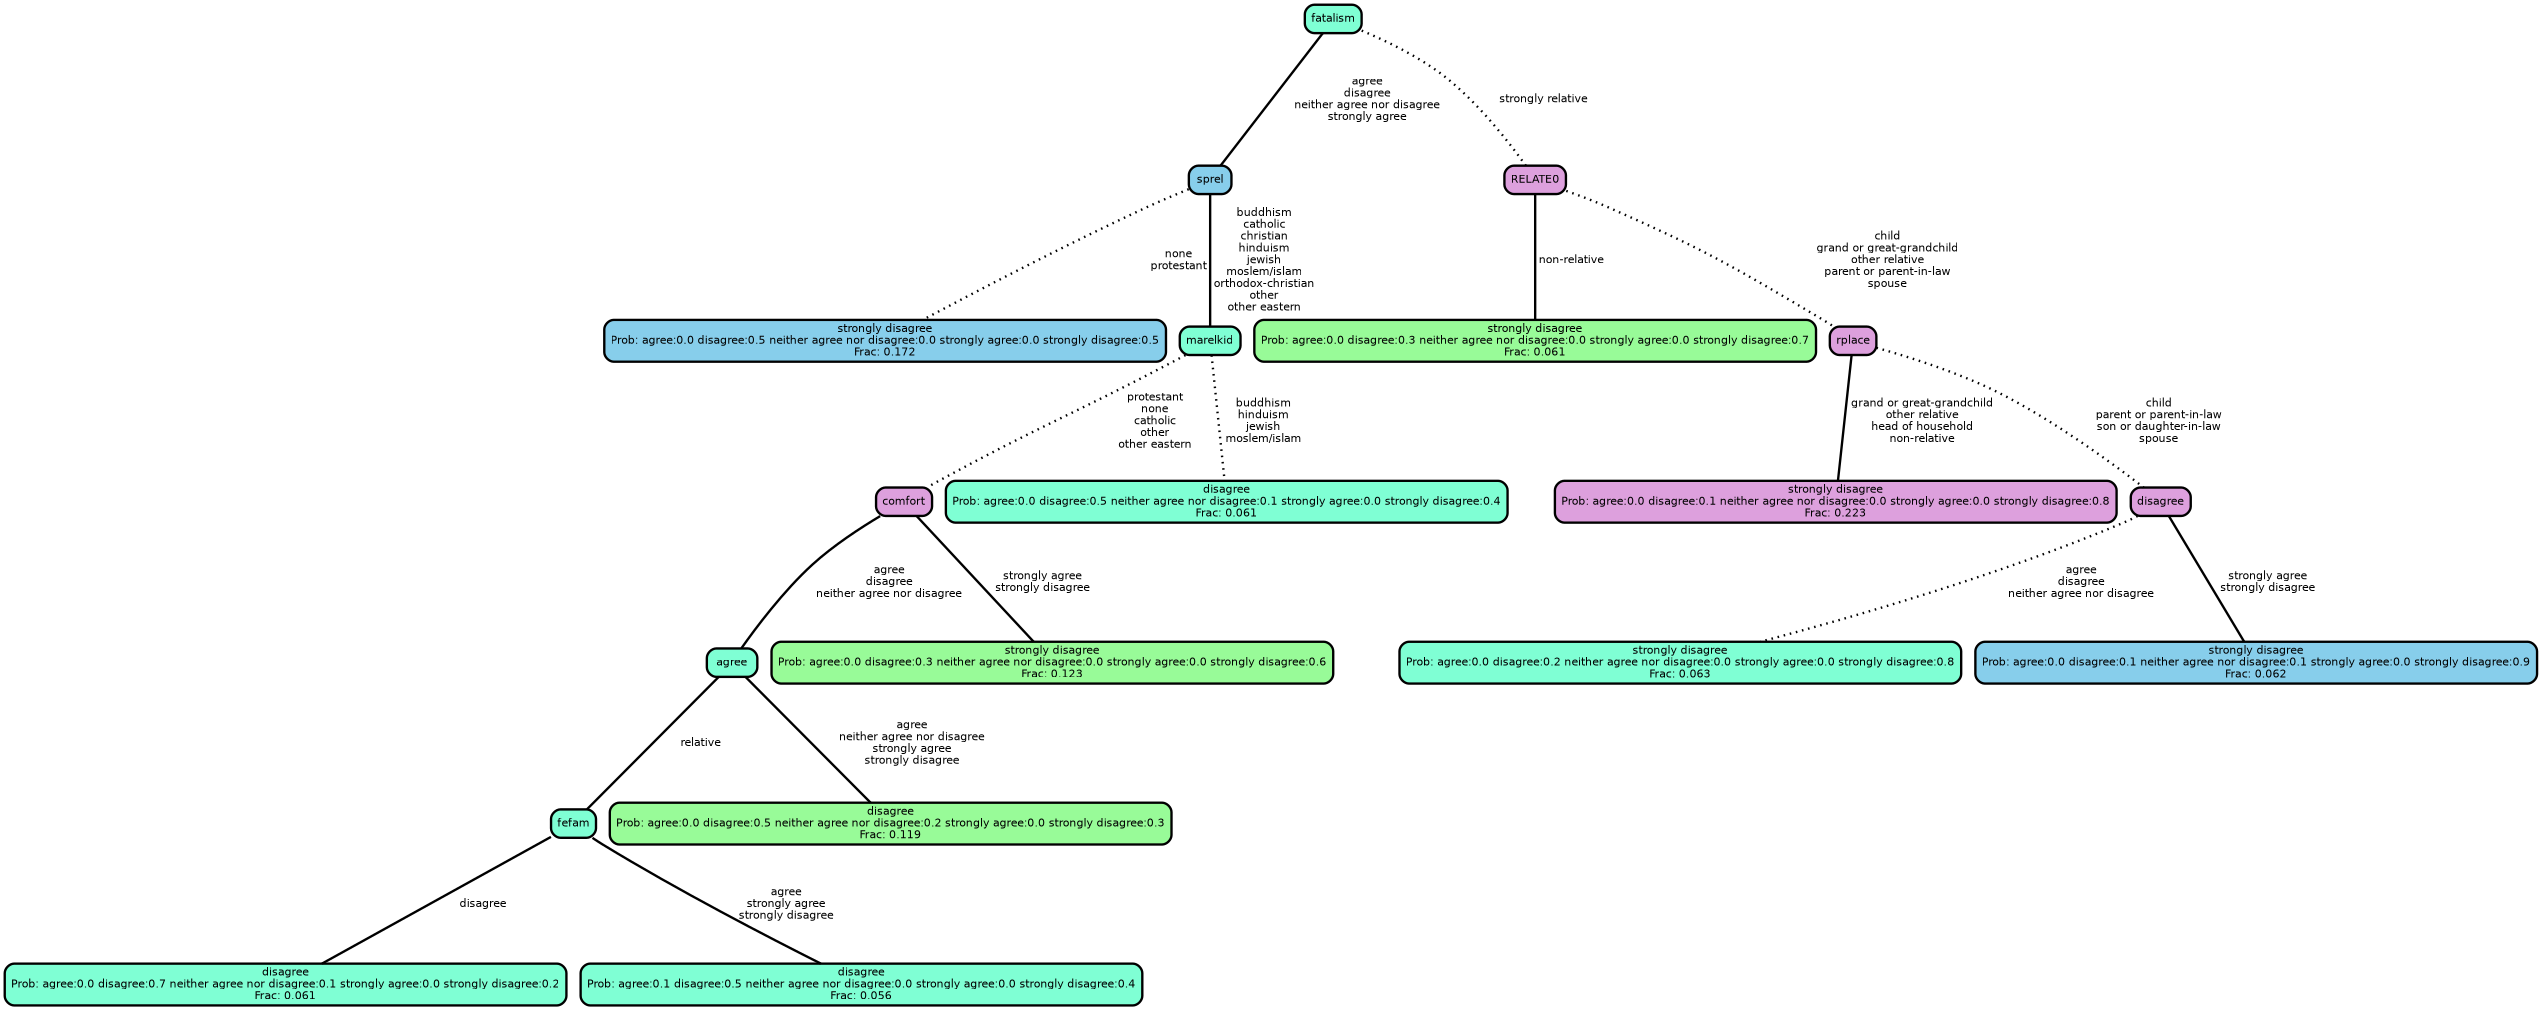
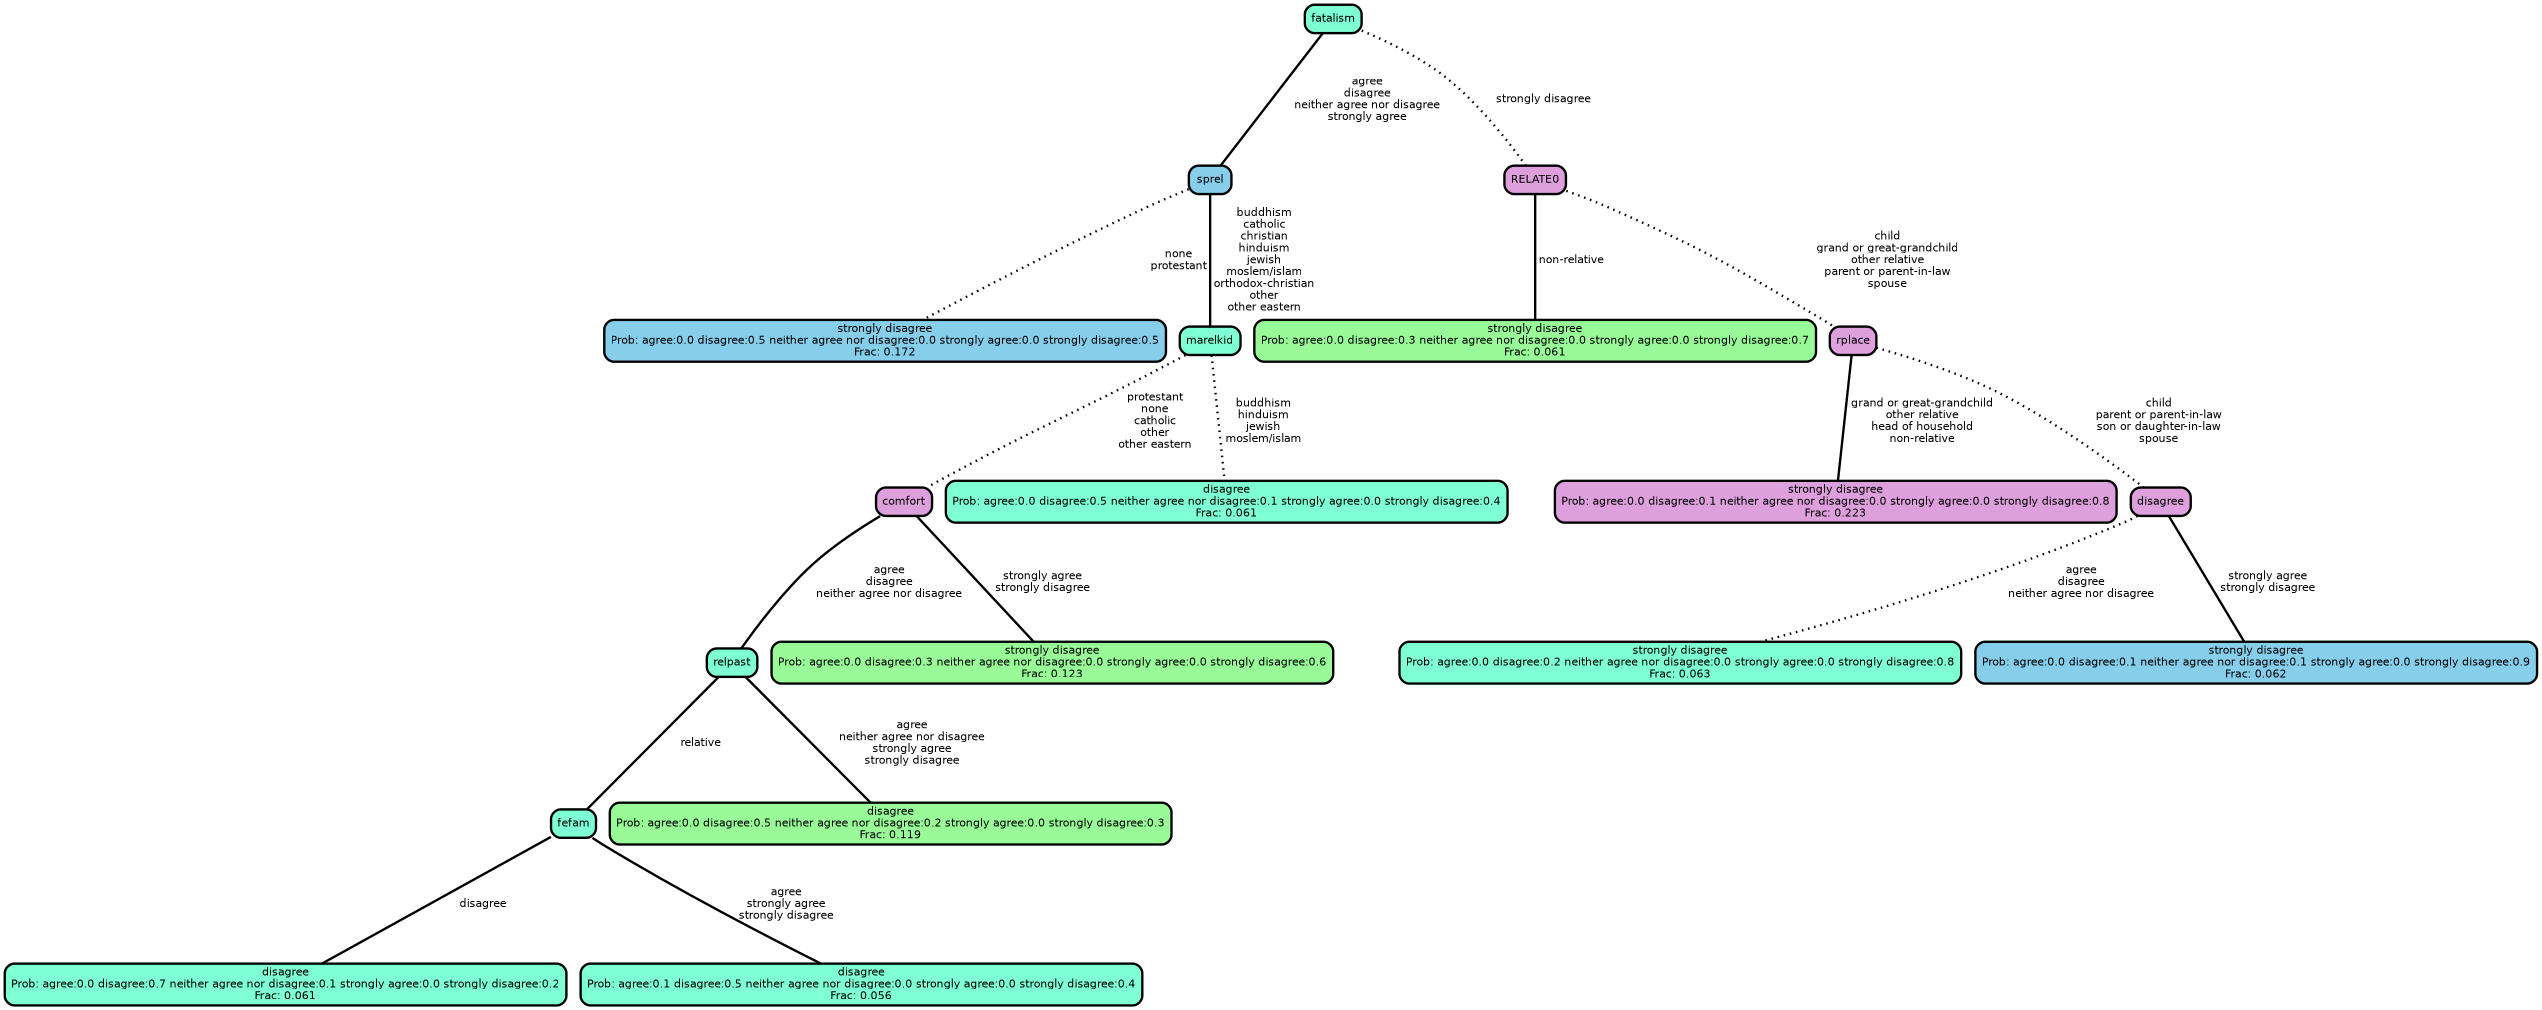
(1542, 99) -> (1542, 99)
(732, 663) -> (732, 663)
